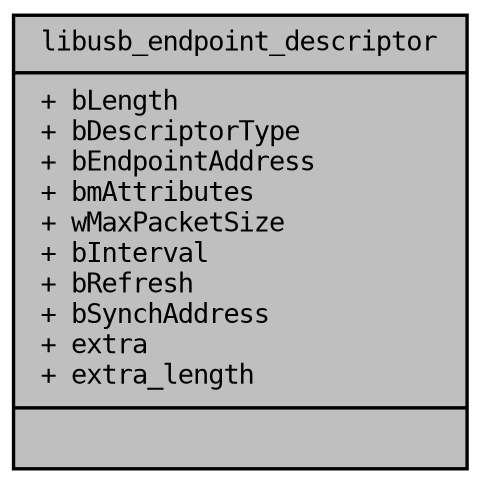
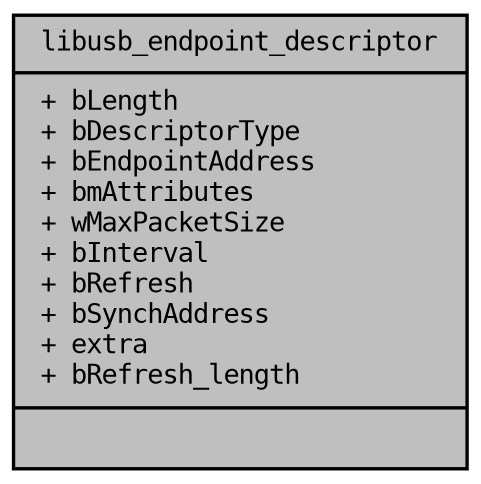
(149, 376) -> (171, 376)
